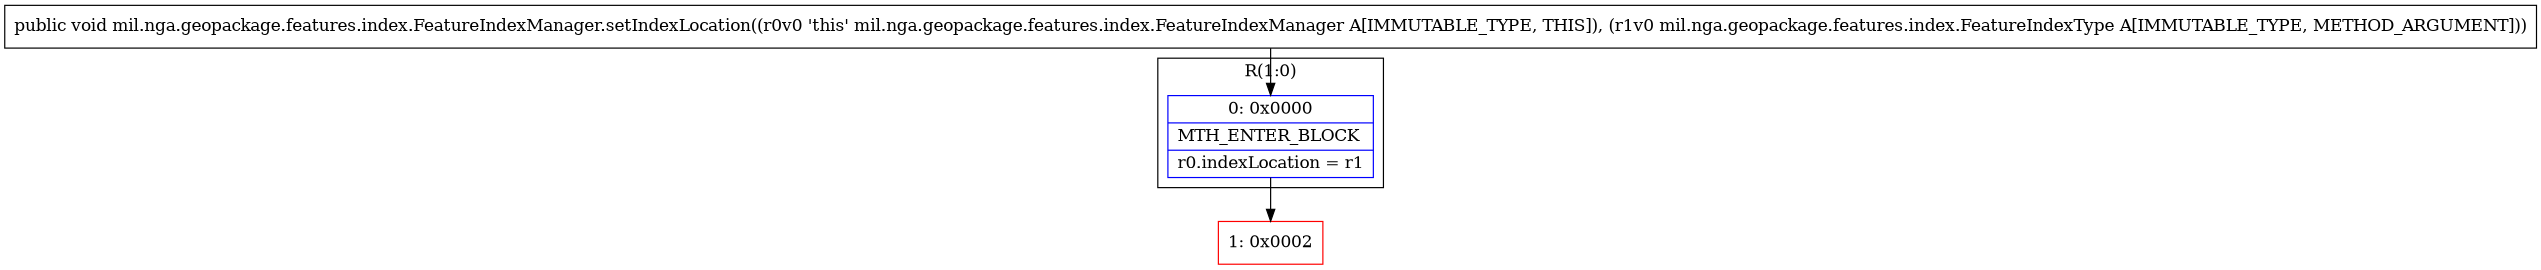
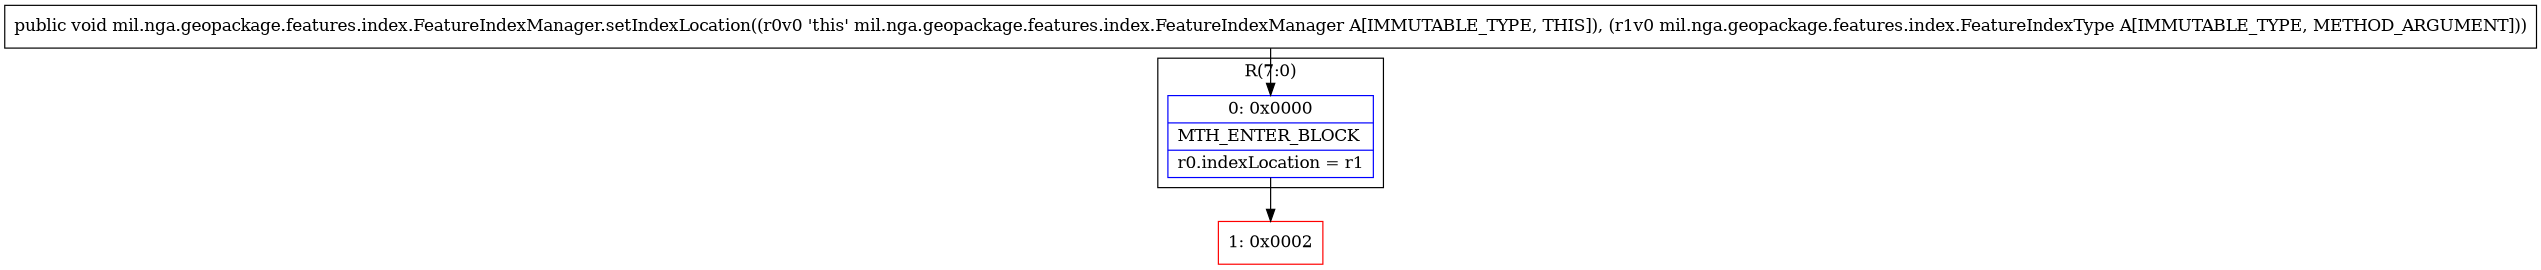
(1271, 72) -> (1271, 72)
